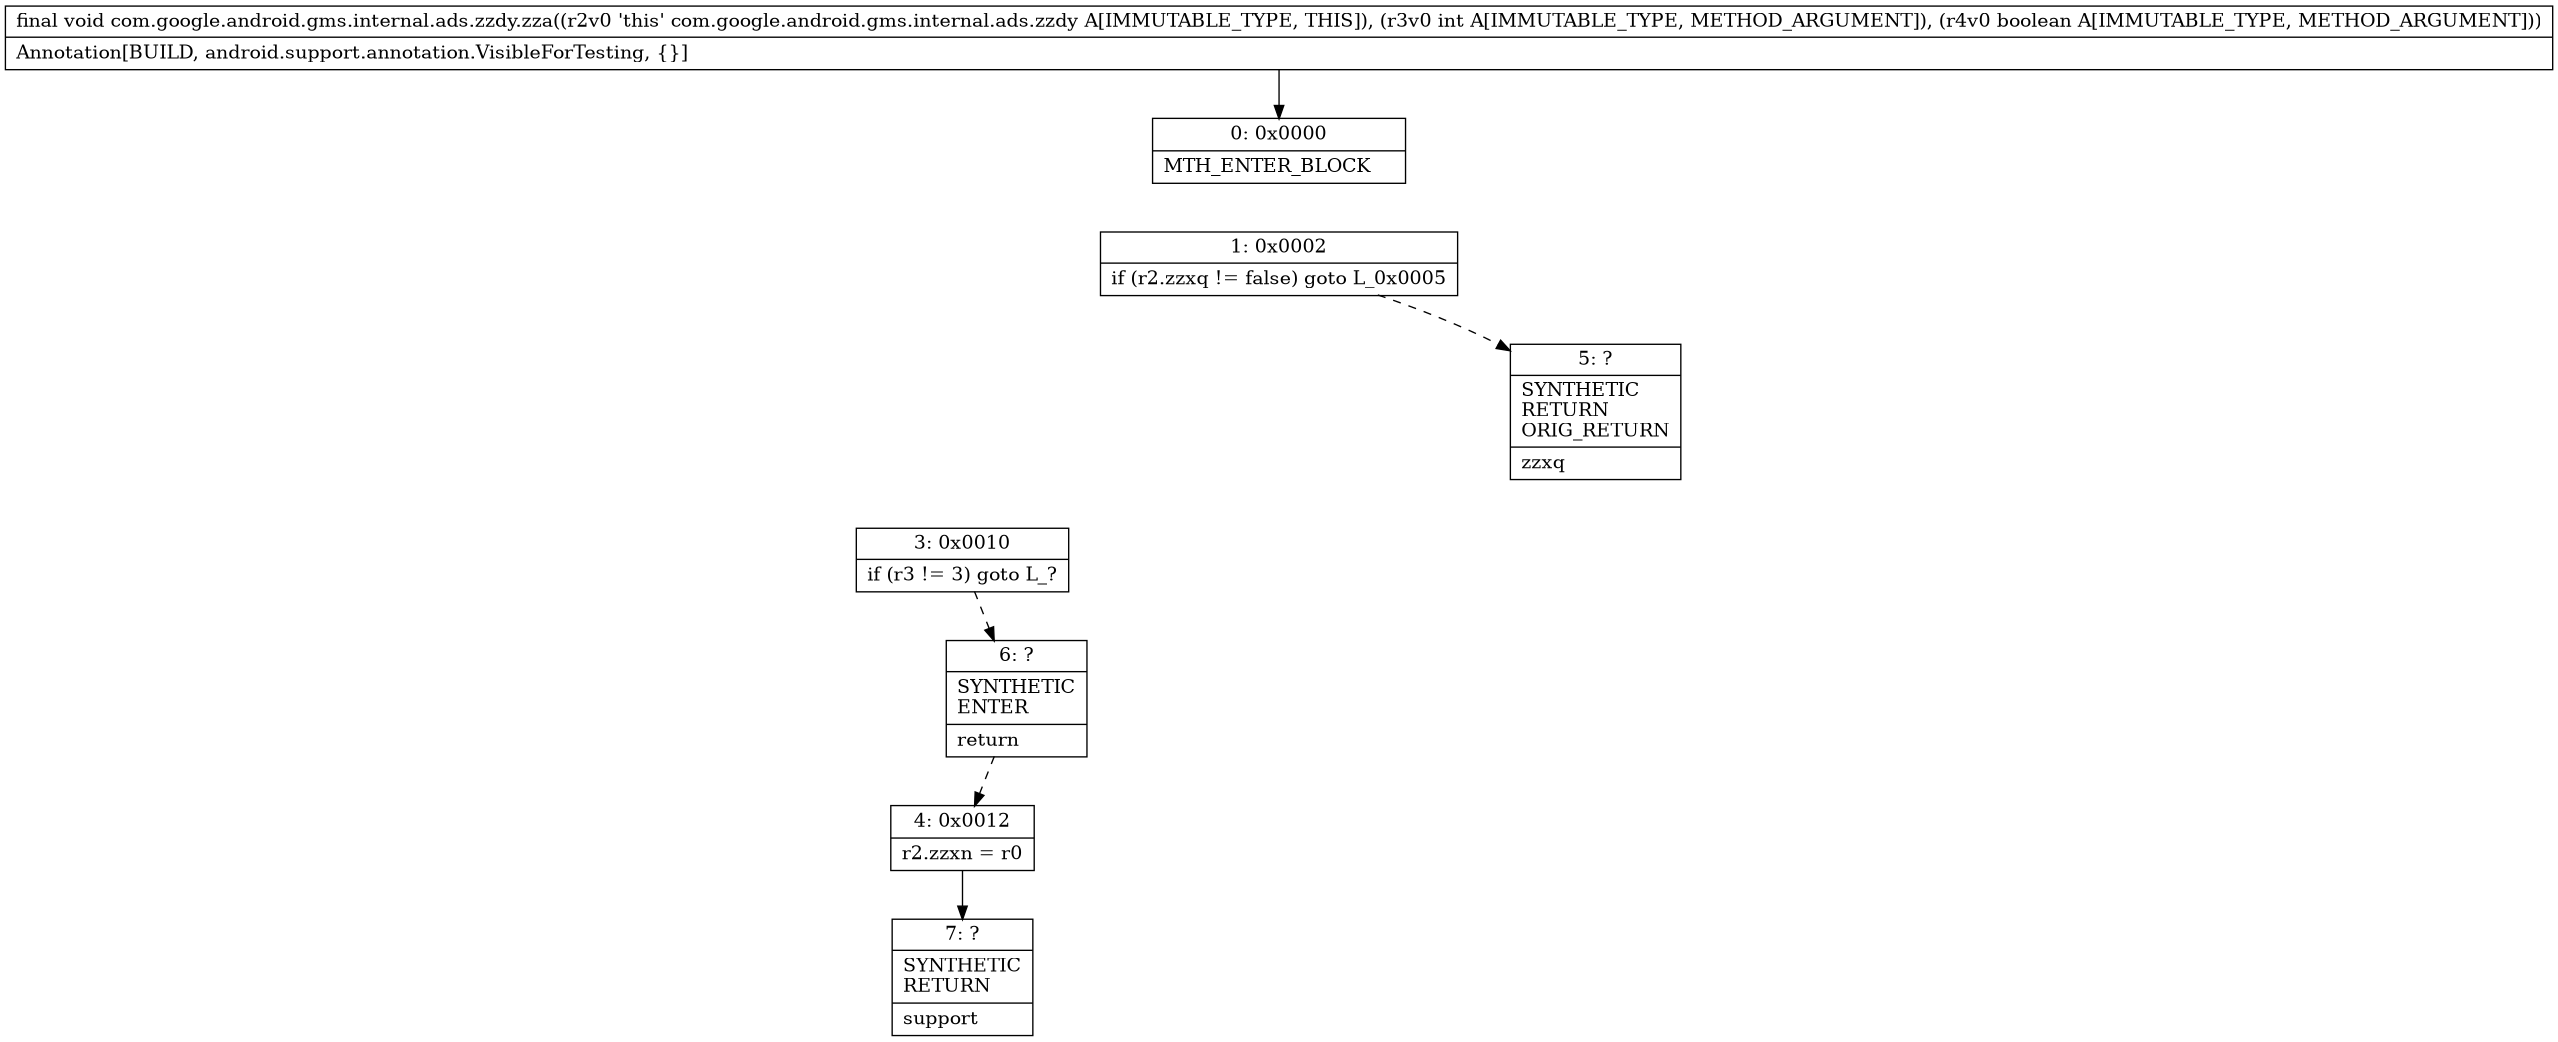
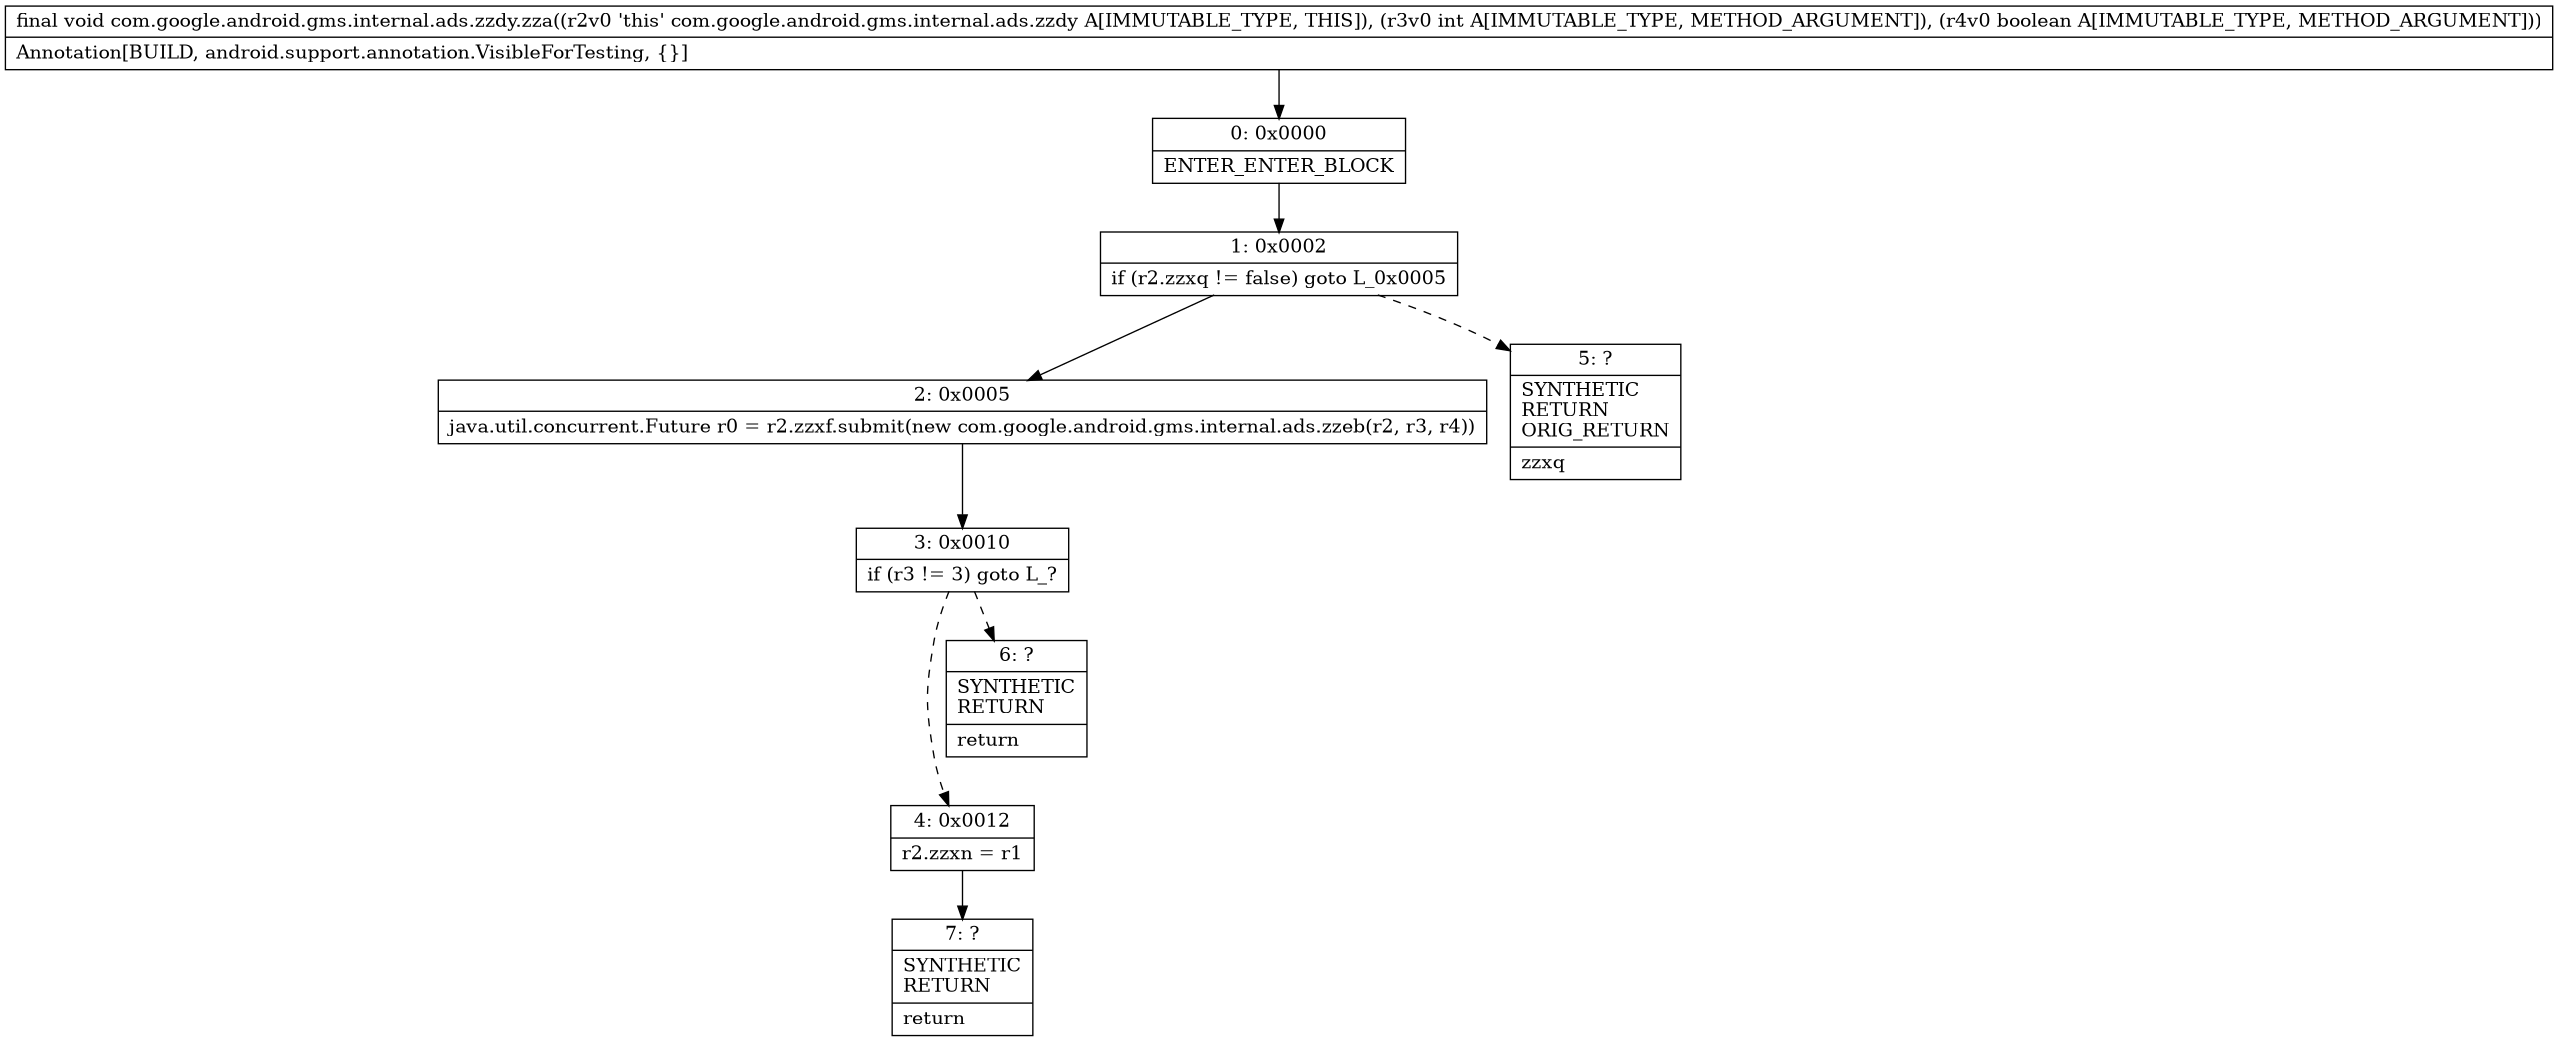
(1268, 166) -> (1279, 166)
none -> (1279, 201)
none -> (963, 412)
(993, 708) -> (1001, 708)
(987, 775) -> (928, 692)
(963, 854) -> (963, 854)
(941, 1019) -> (934, 1019)
